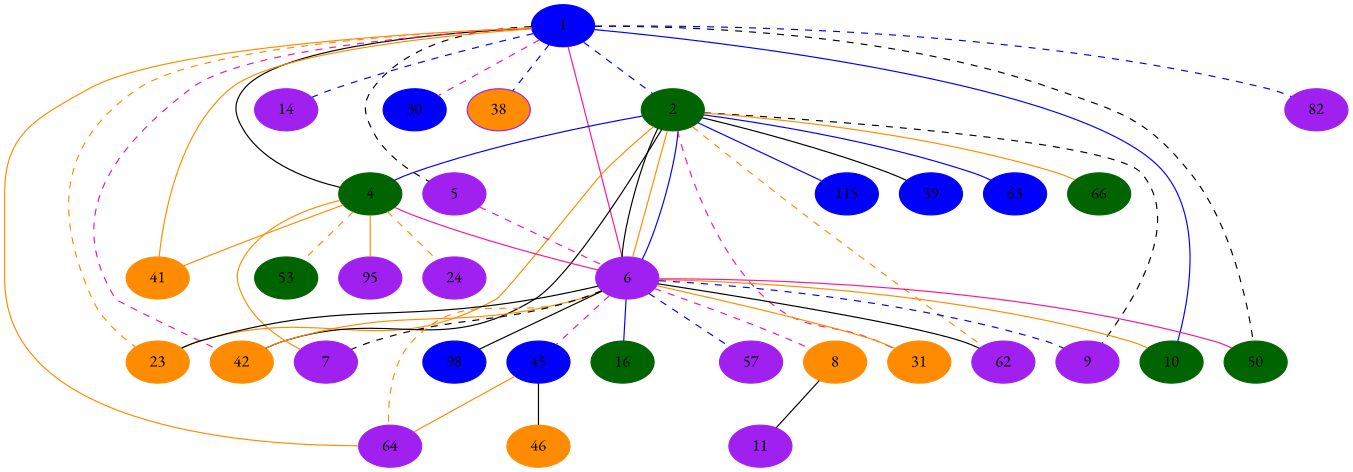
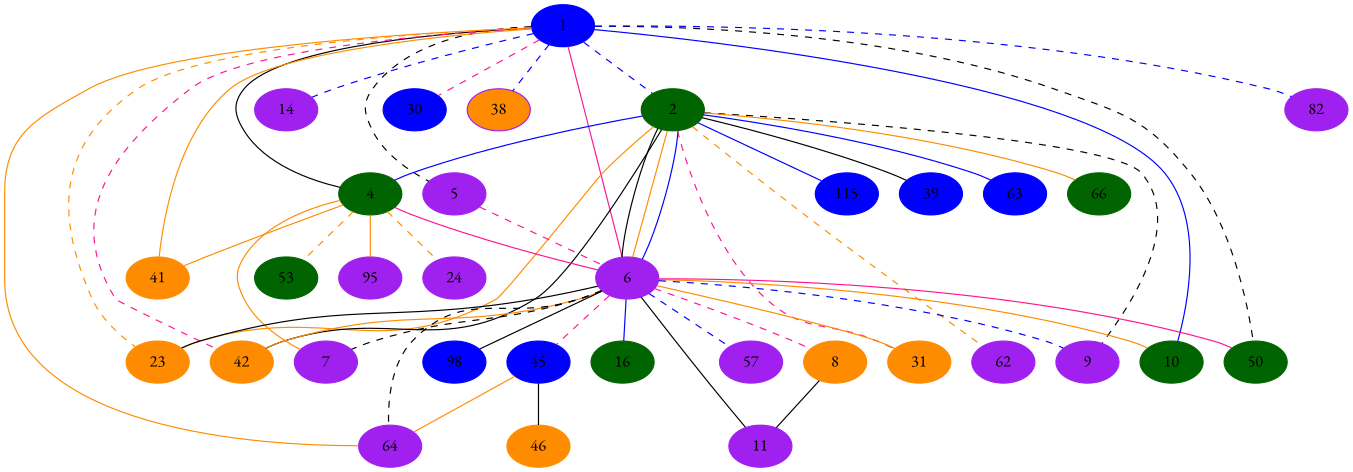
(820, 311) -> (693, 363)
(416, 338) -> (416, 338)
